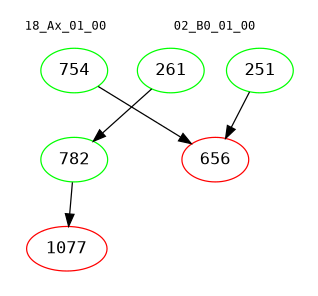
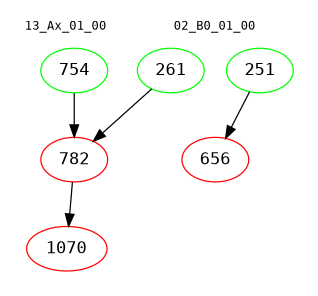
(66, 27) -> (66, 27)
(139, 112) -> (74, 109)
(74, 160) -> (74, 160)
(67, 249) -> (67, 249)
